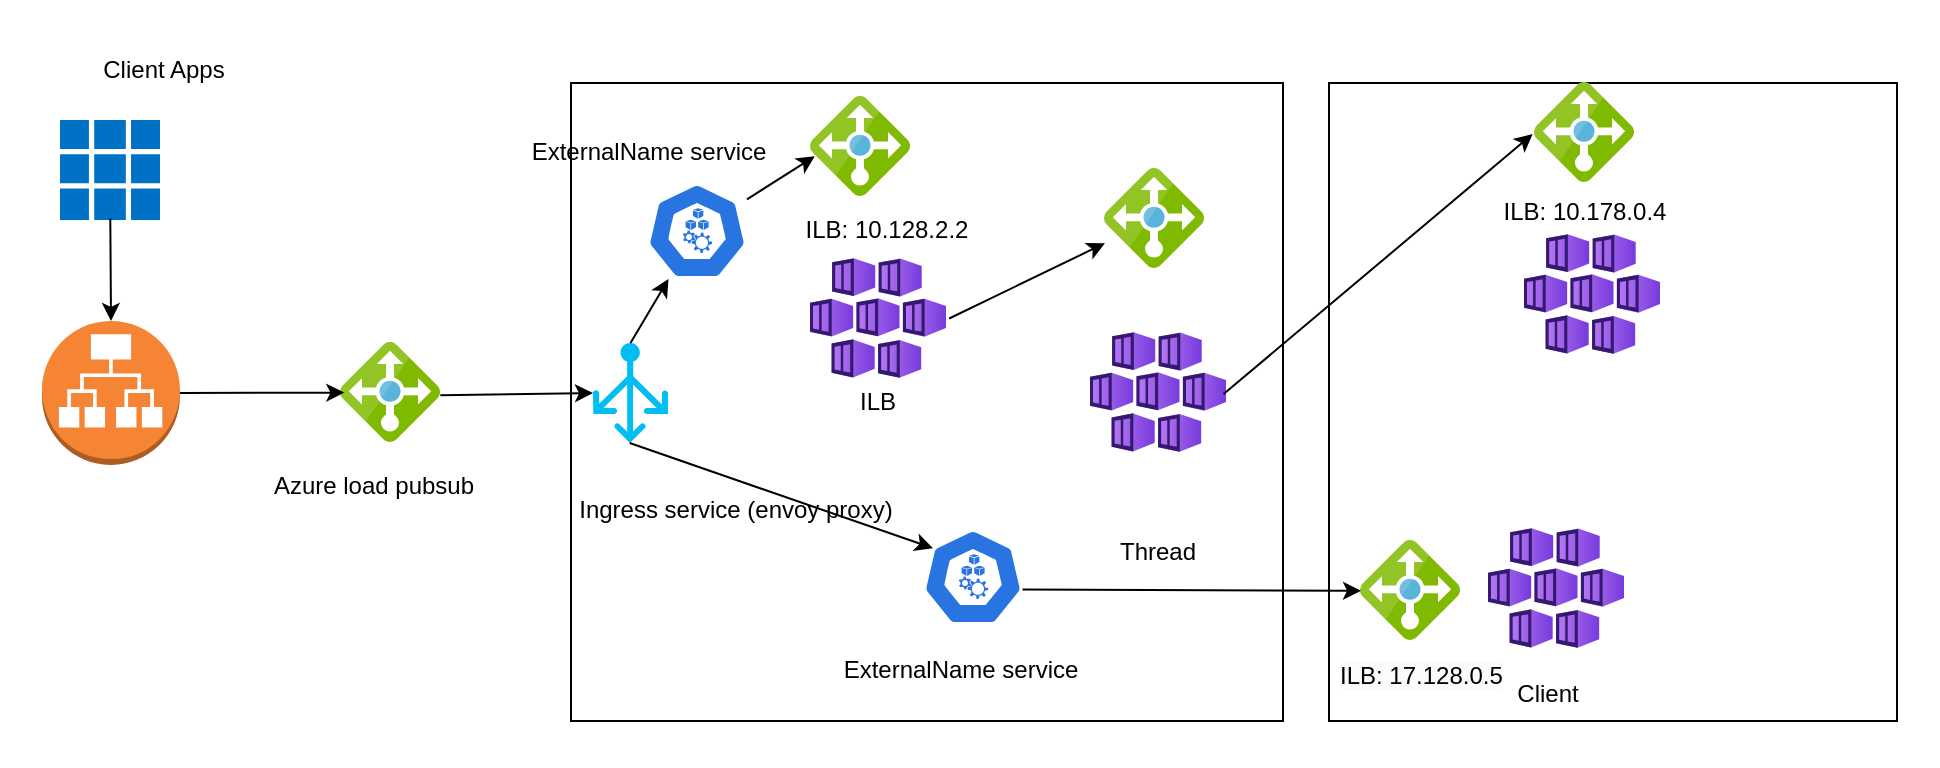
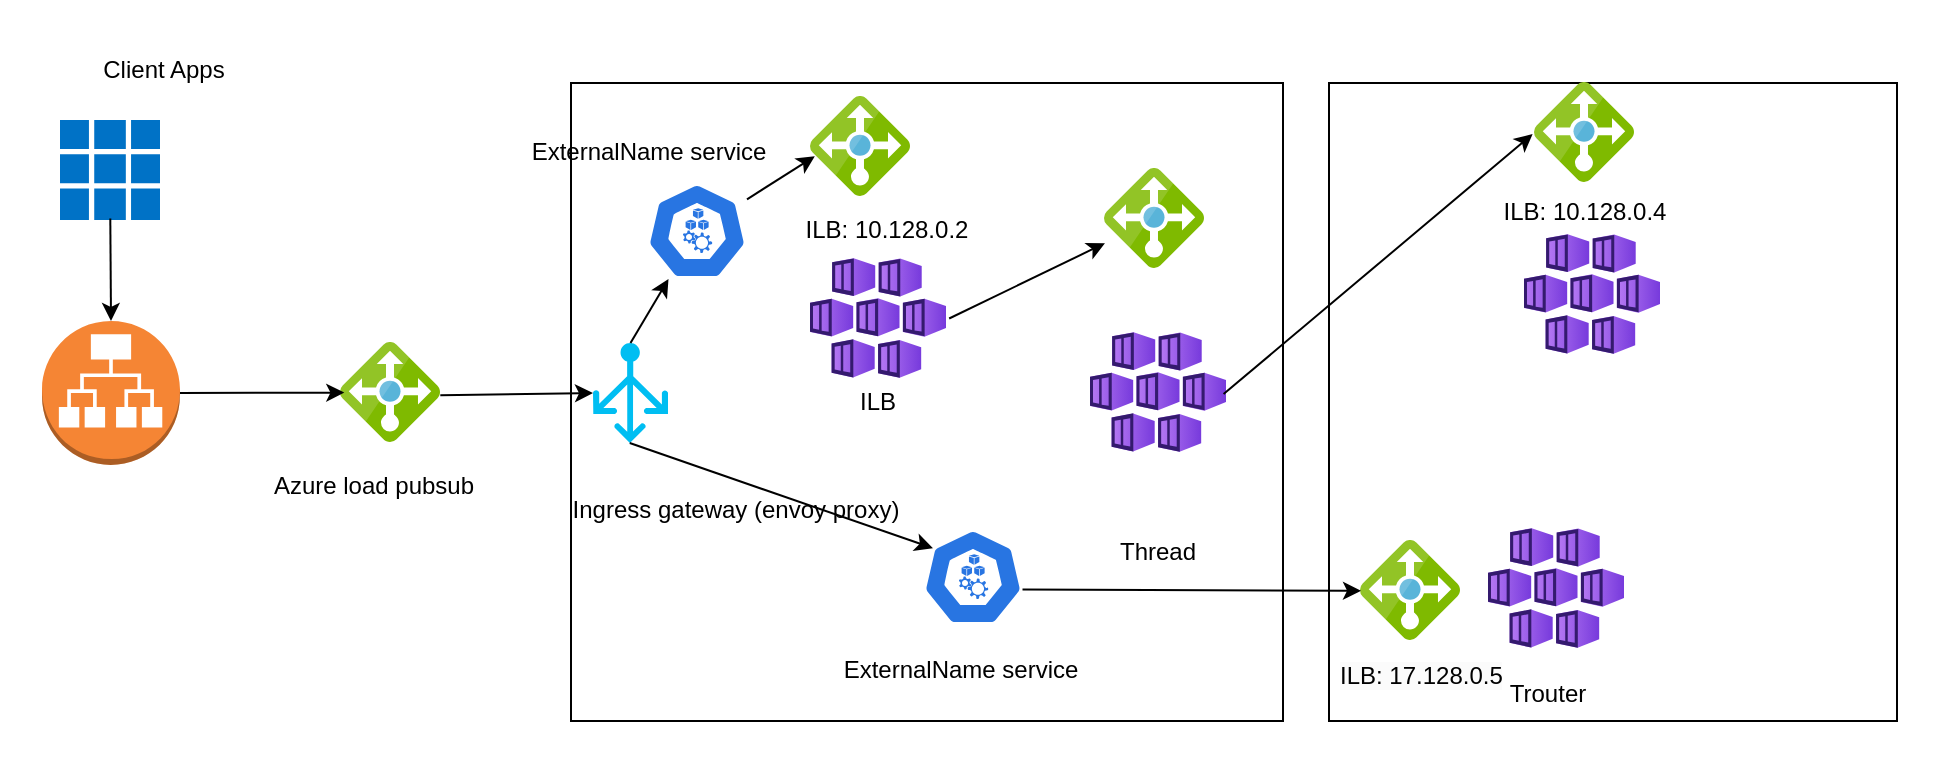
(1586, 213) -> (1586, 213)
(888, 231) -> (888, 231)
(737, 511) -> (737, 511)
(1549, 695) -> (1549, 695)
